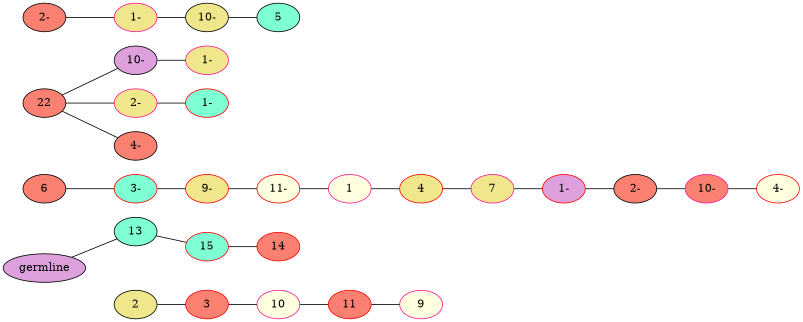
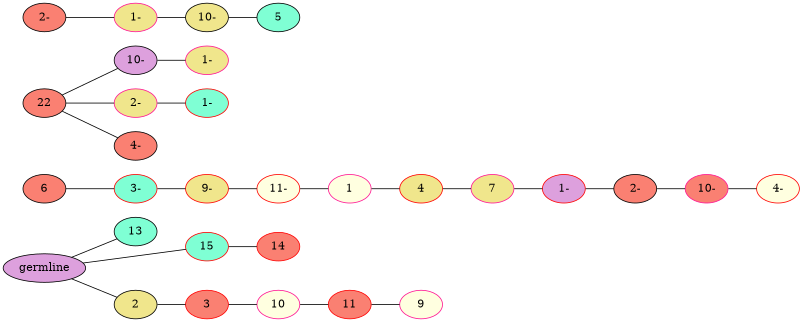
(171, 239) -> (135, 256)
none -> (94, 288)
